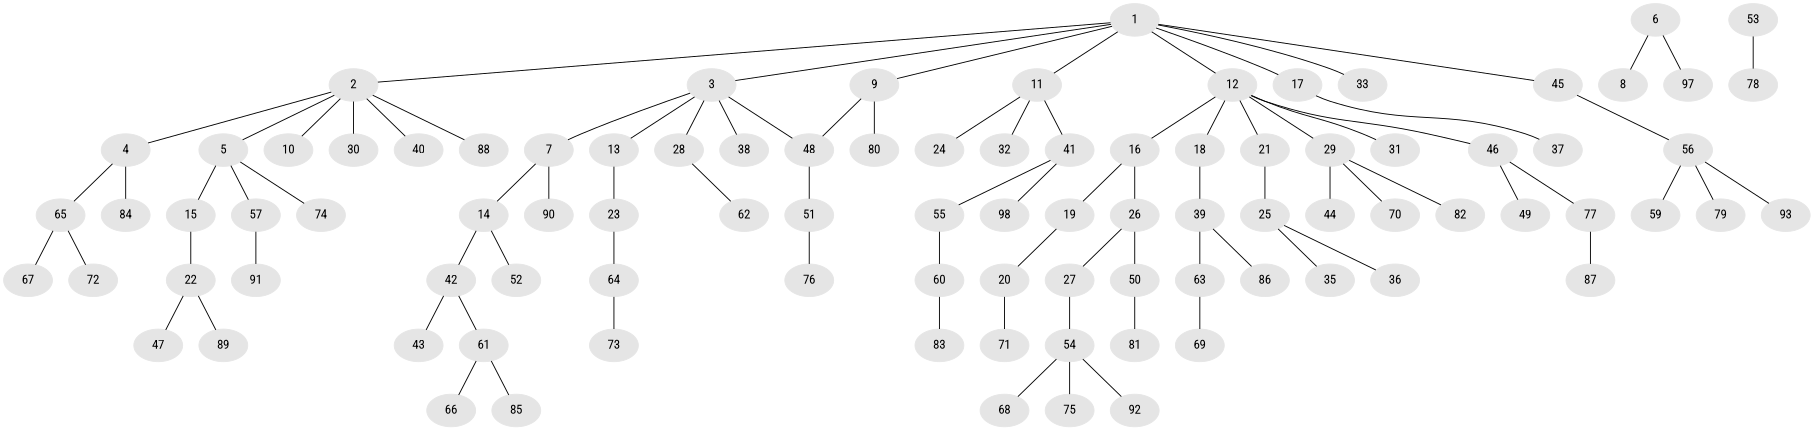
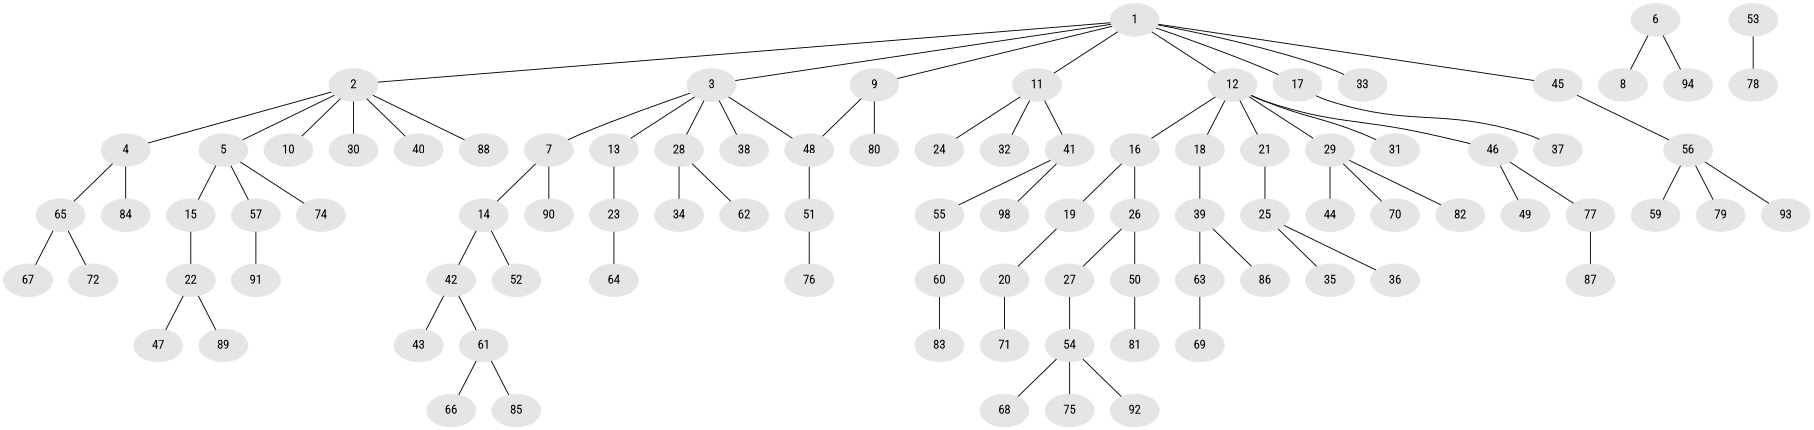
(1688, 85) -> (1688, 85)
none -> (679, 215)
(614, 345) -> none
